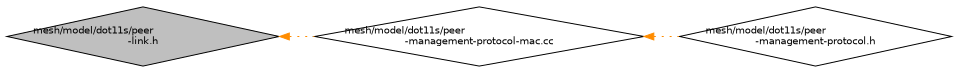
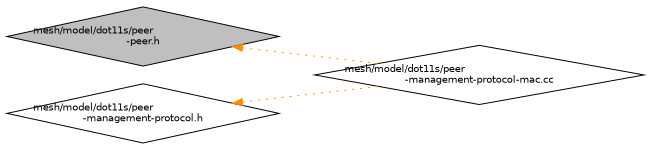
(143, 36) -> (143, 36)
(666, 36) -> (310, 94)
